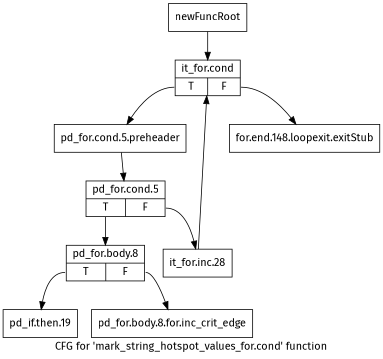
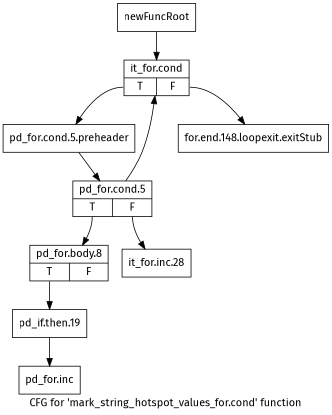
(202, 176) -> (145, 144)
(172, 324) -> none
none -> (50, 380)
